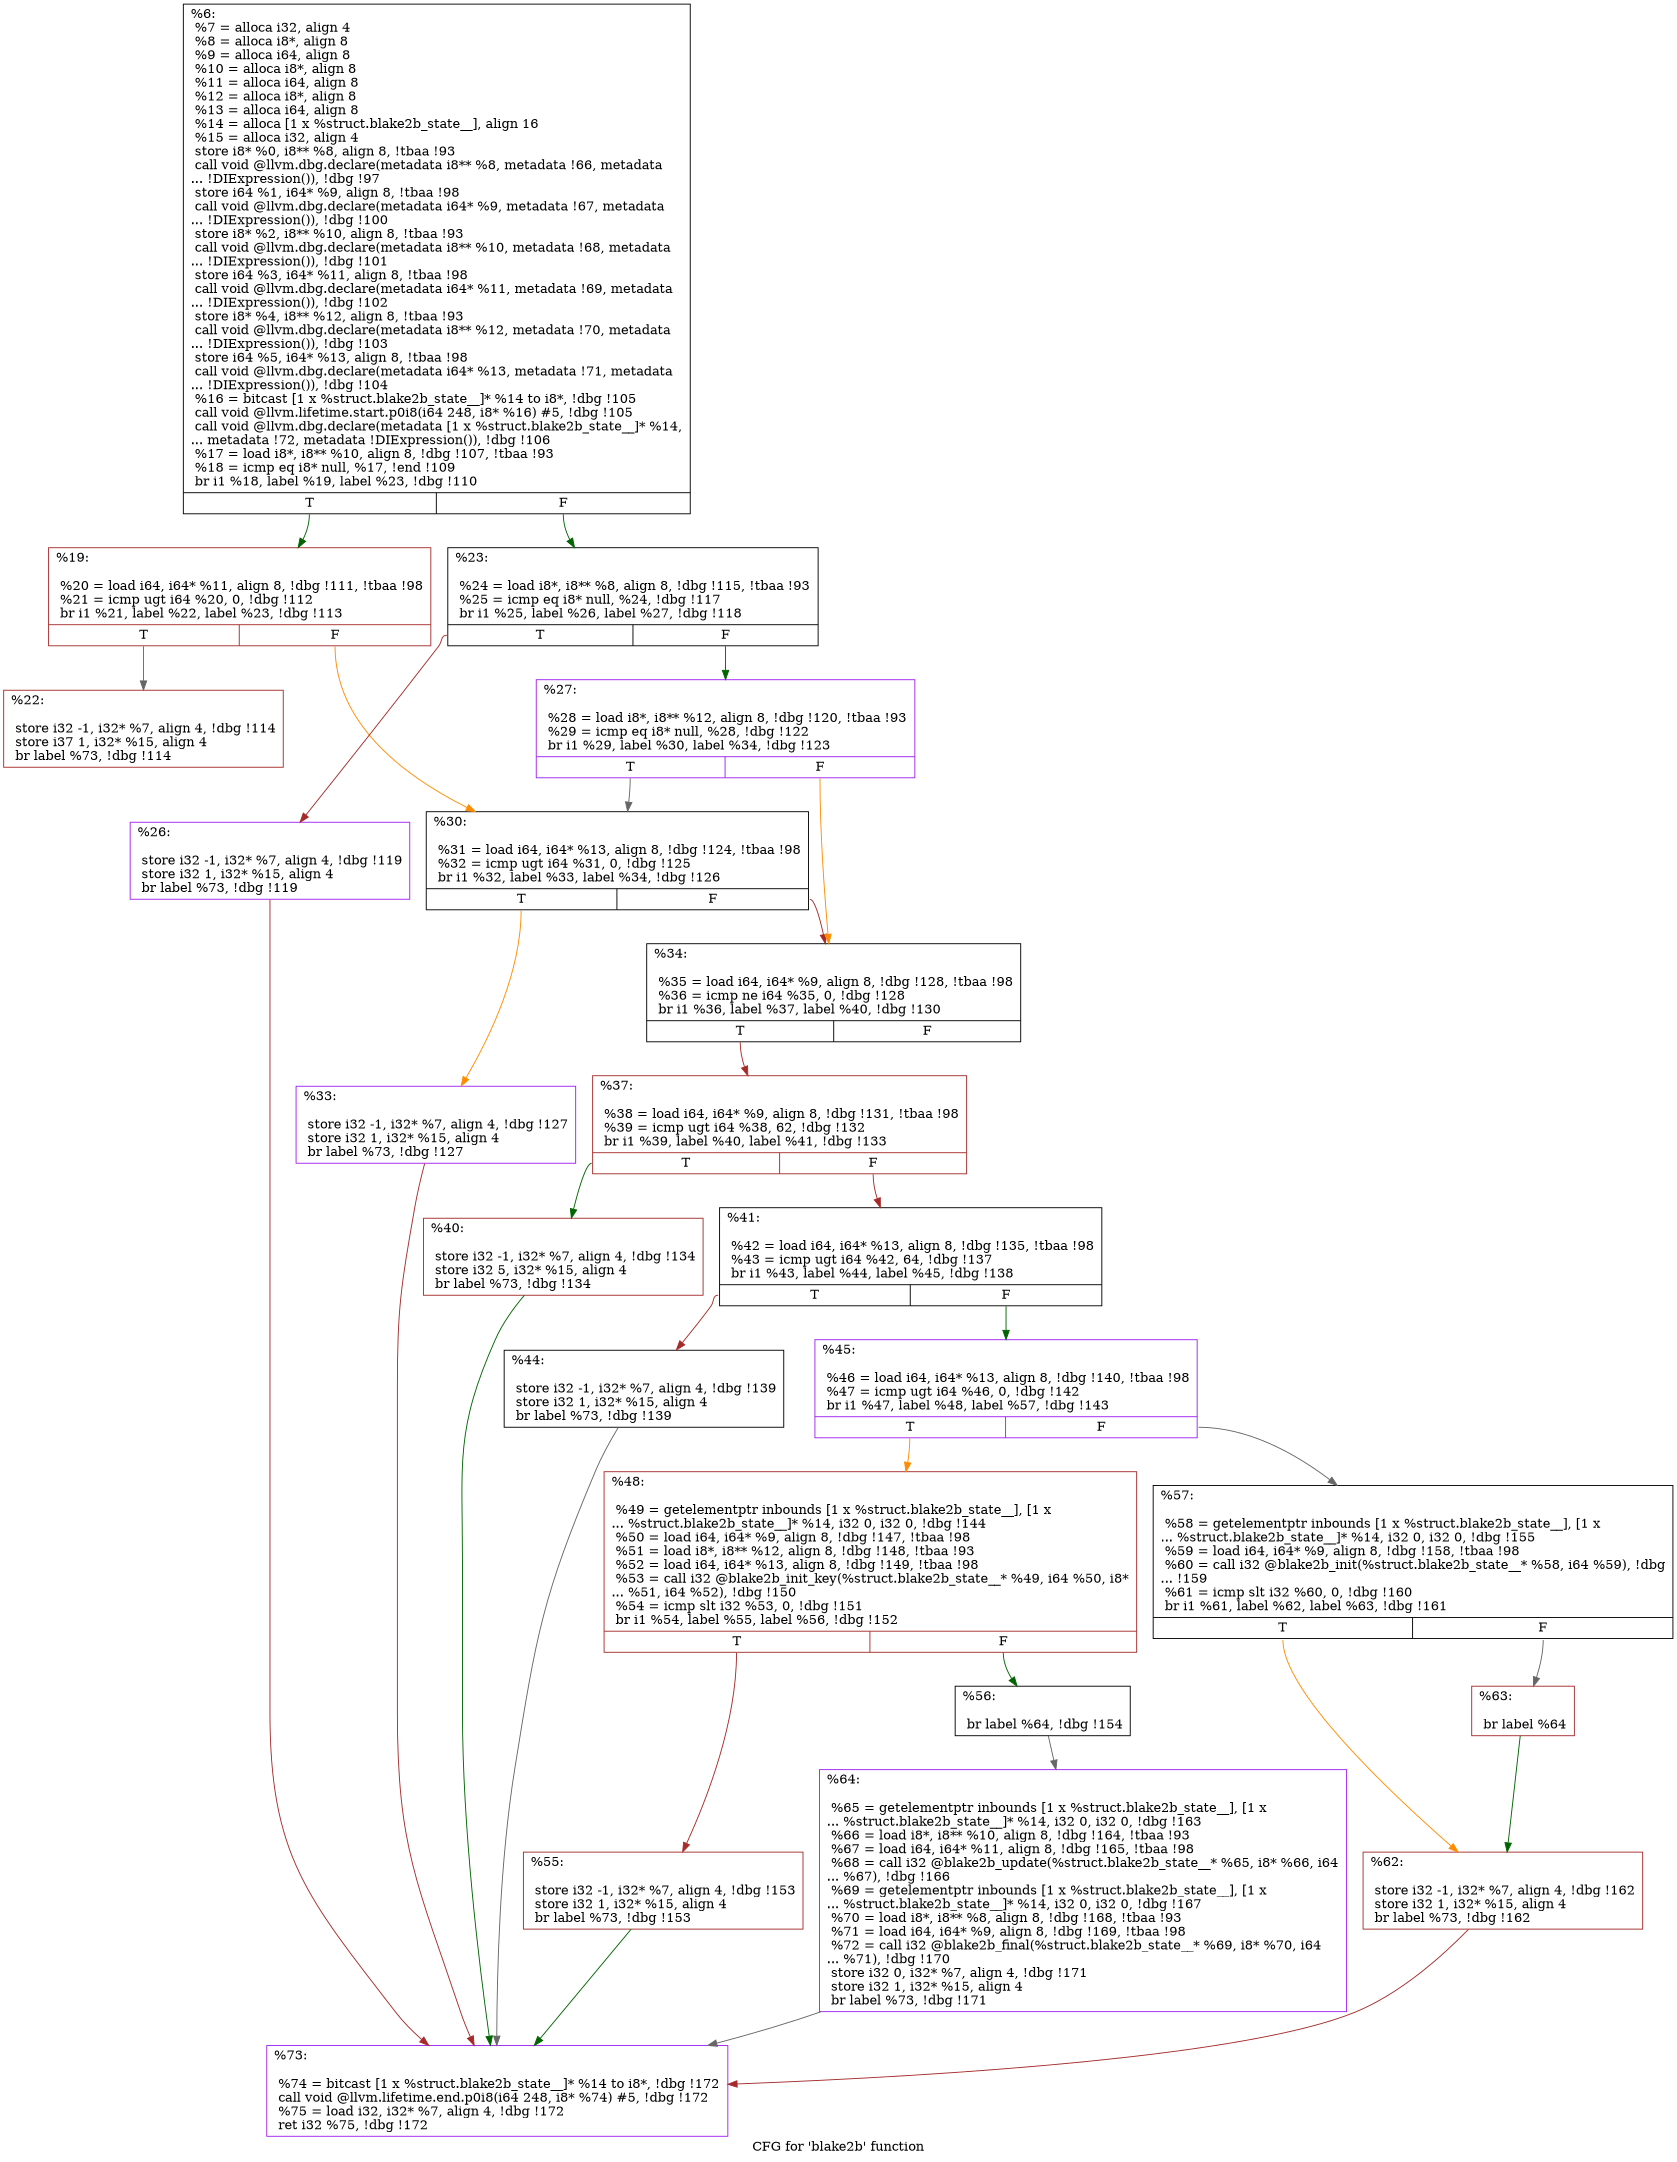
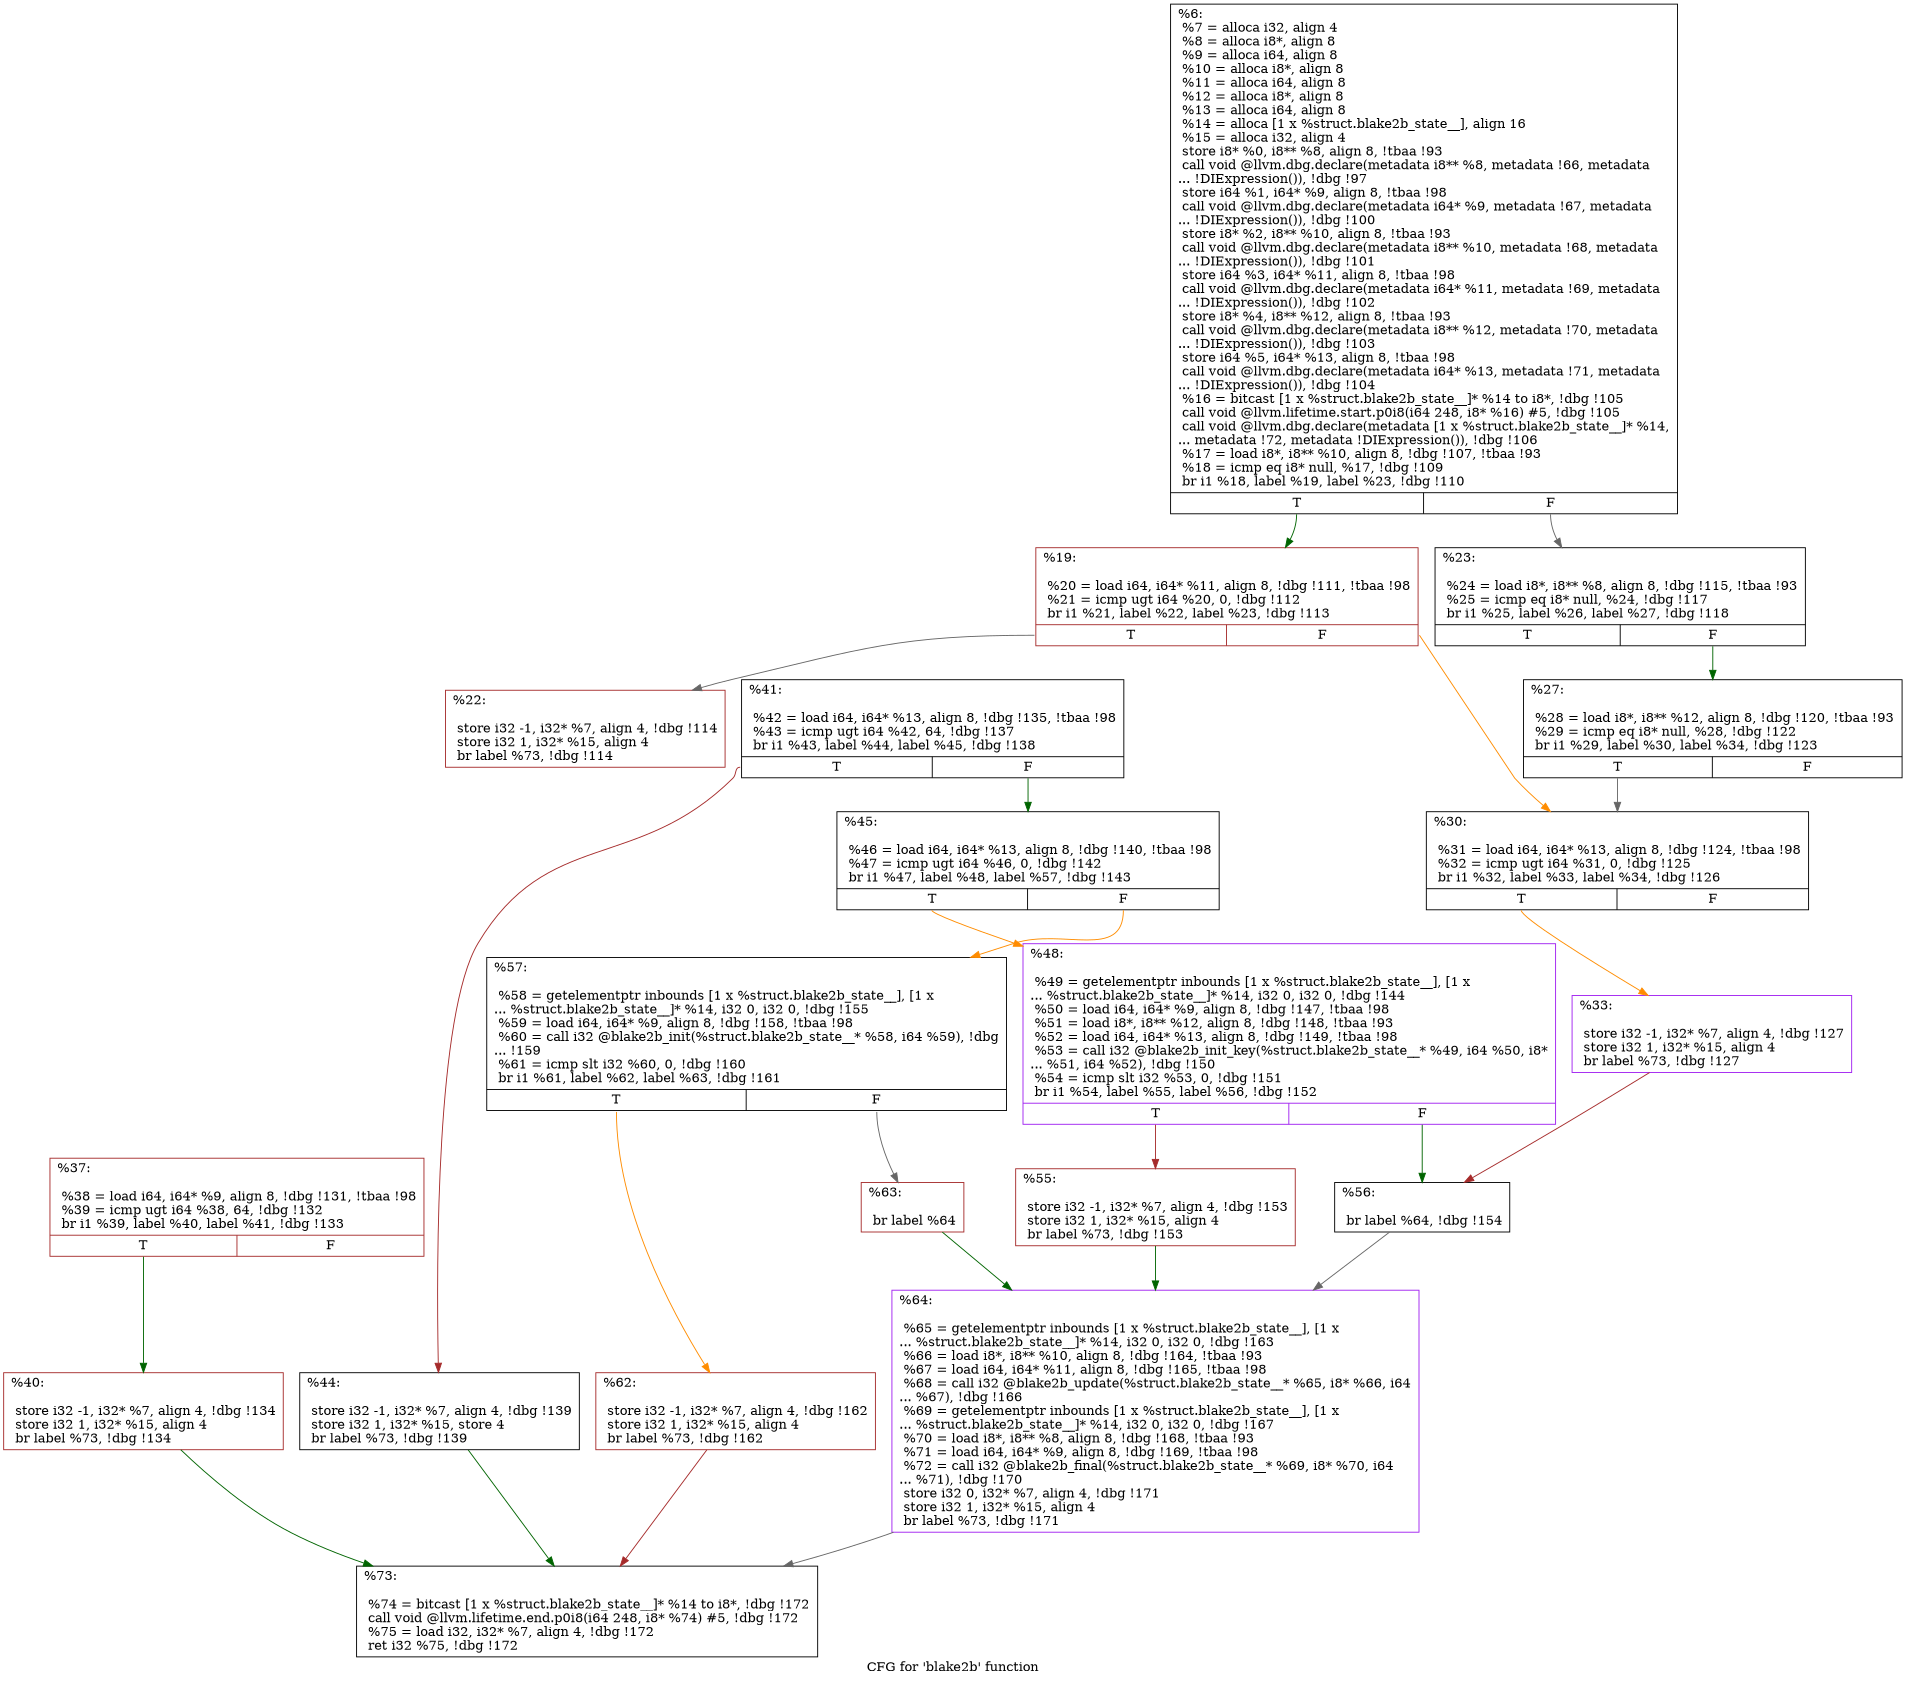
(323, 468) -> (1311, 468)
(565, 527) -> (1552, 527)
(726, 729) -> (1713, 729)
(109, 742) -> (551, 742)
(270, 861) -> none
(834, 993) -> none
(733, 1128) -> (190, 1210)
(874, 1187) -> none
(529, 1270) -> (109, 1425)
(1006, 1389) -> (1028, 861)
(610, 1402) -> (406, 1425)
(1268, 1443) -> (1059, 939)
(870, 1562) -> (1289, 1034)
(397, 1604) -> (1561, 1126)
(522, 1724) -> (508, 1504)
(1514, 1789) -> (973, 1258)
(586, 1984) -> (1155, 1263)
(497, 2091) -> (587, 1612)
